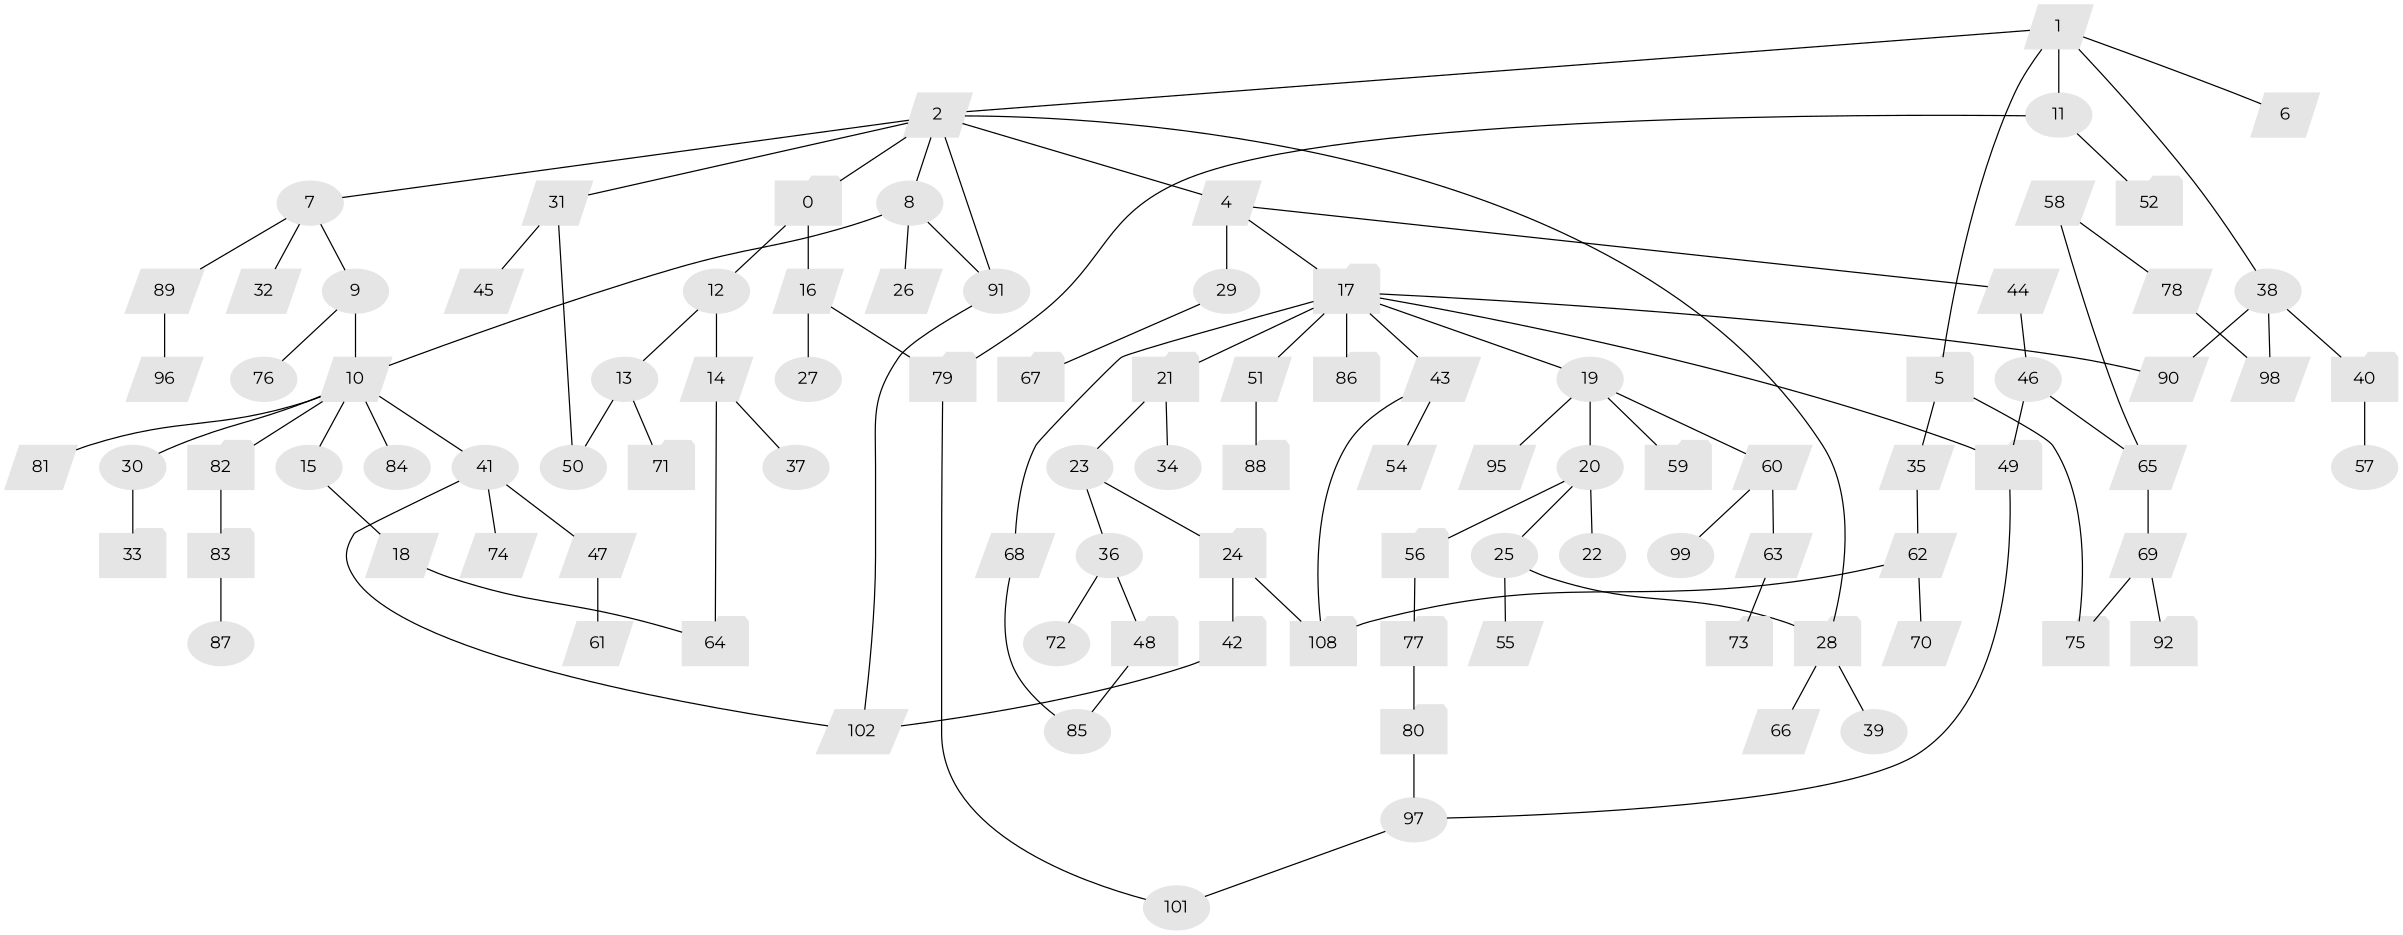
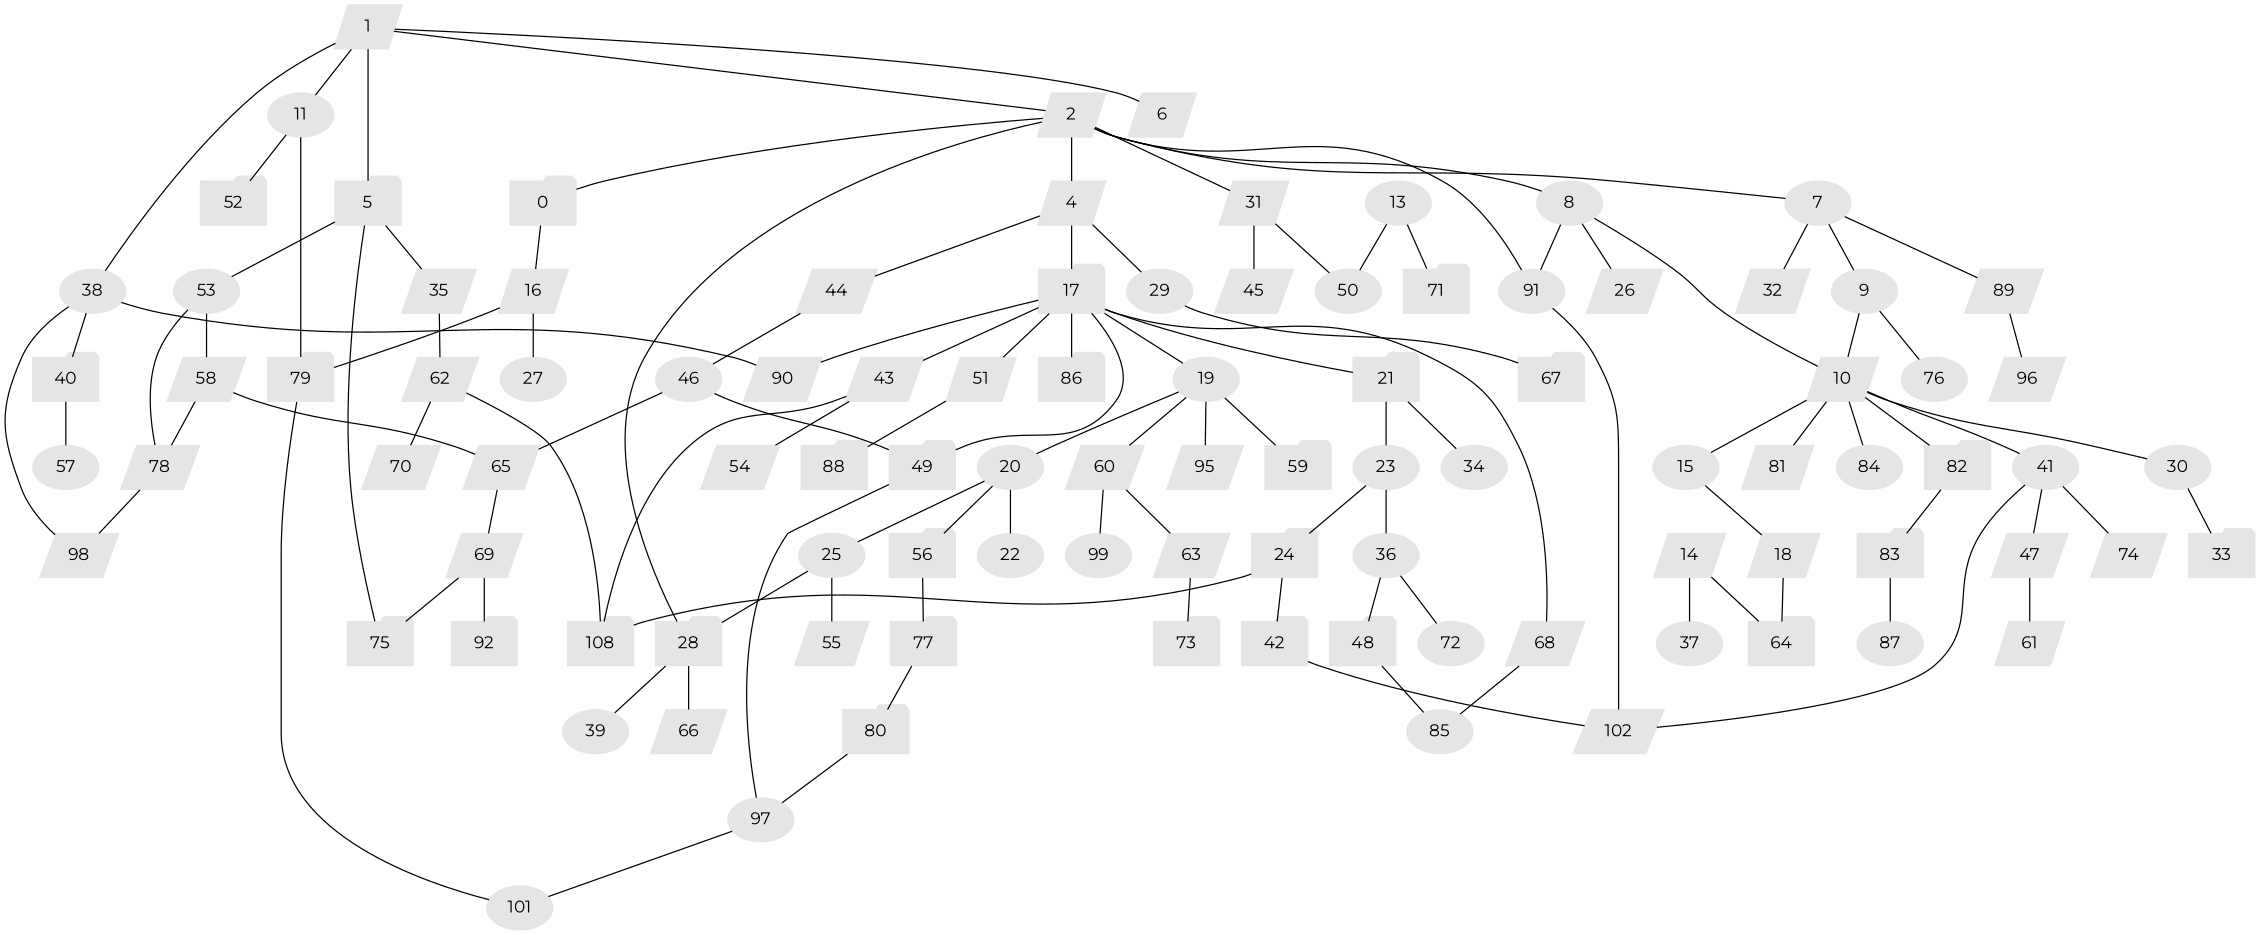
none -> (207, 291)
(716, 291) -> none
